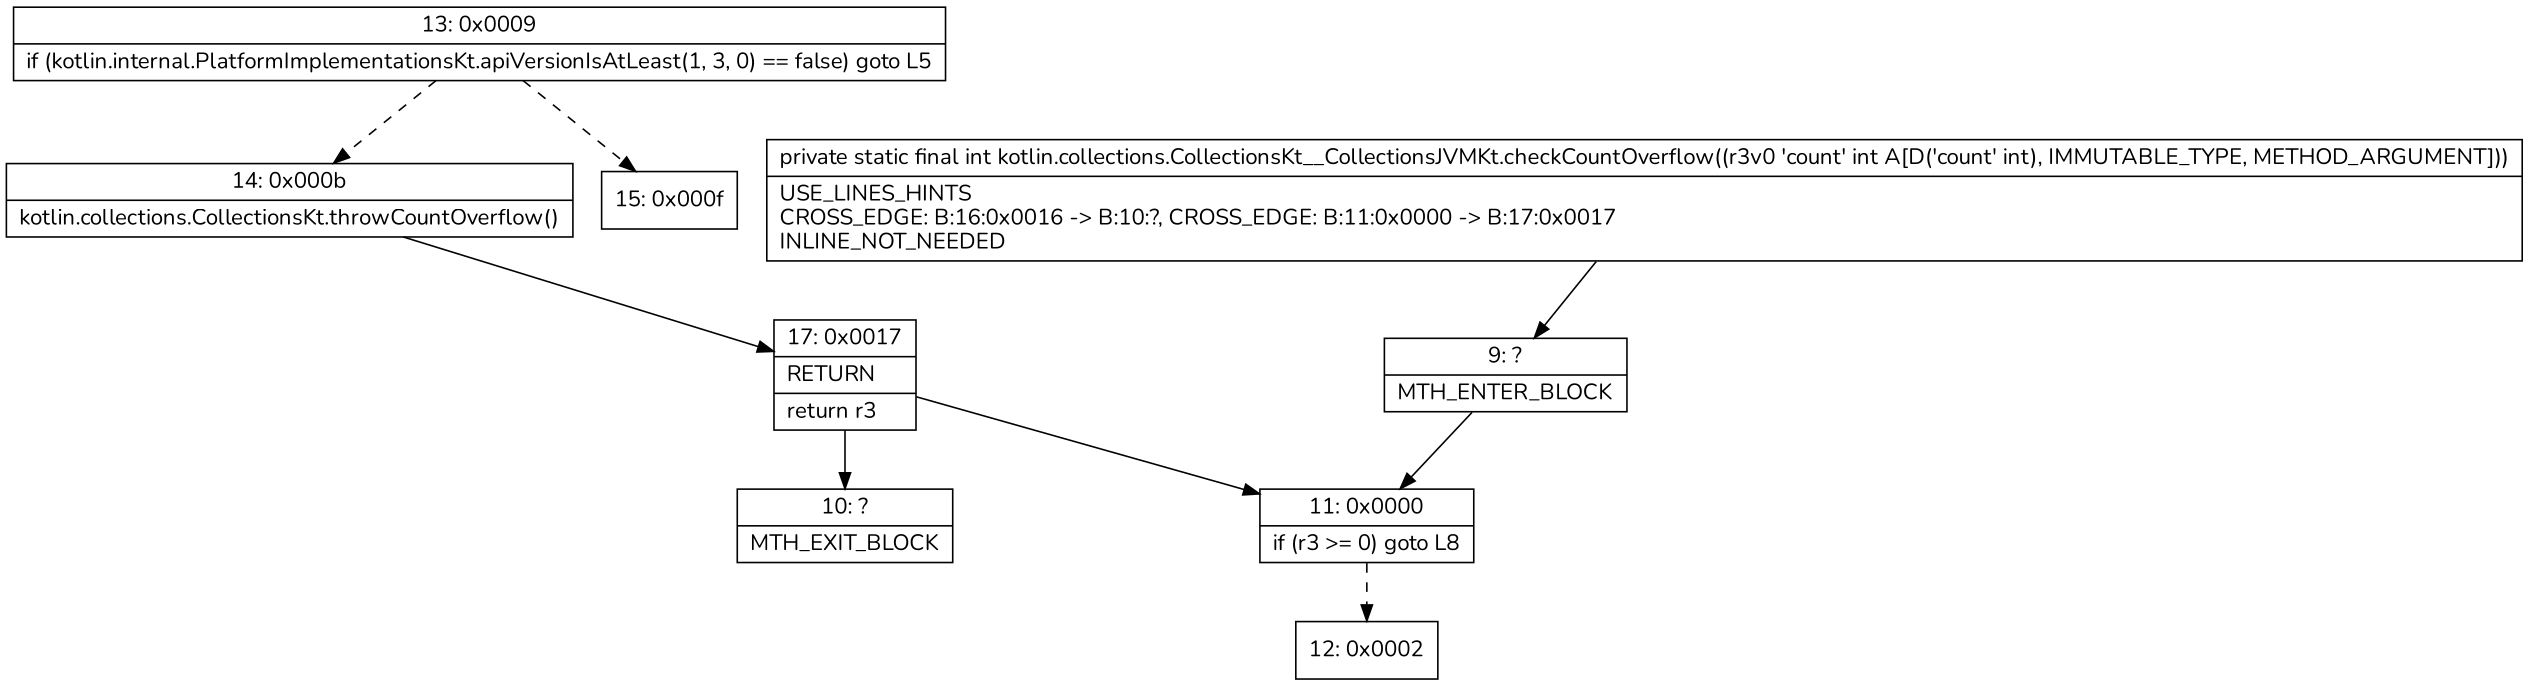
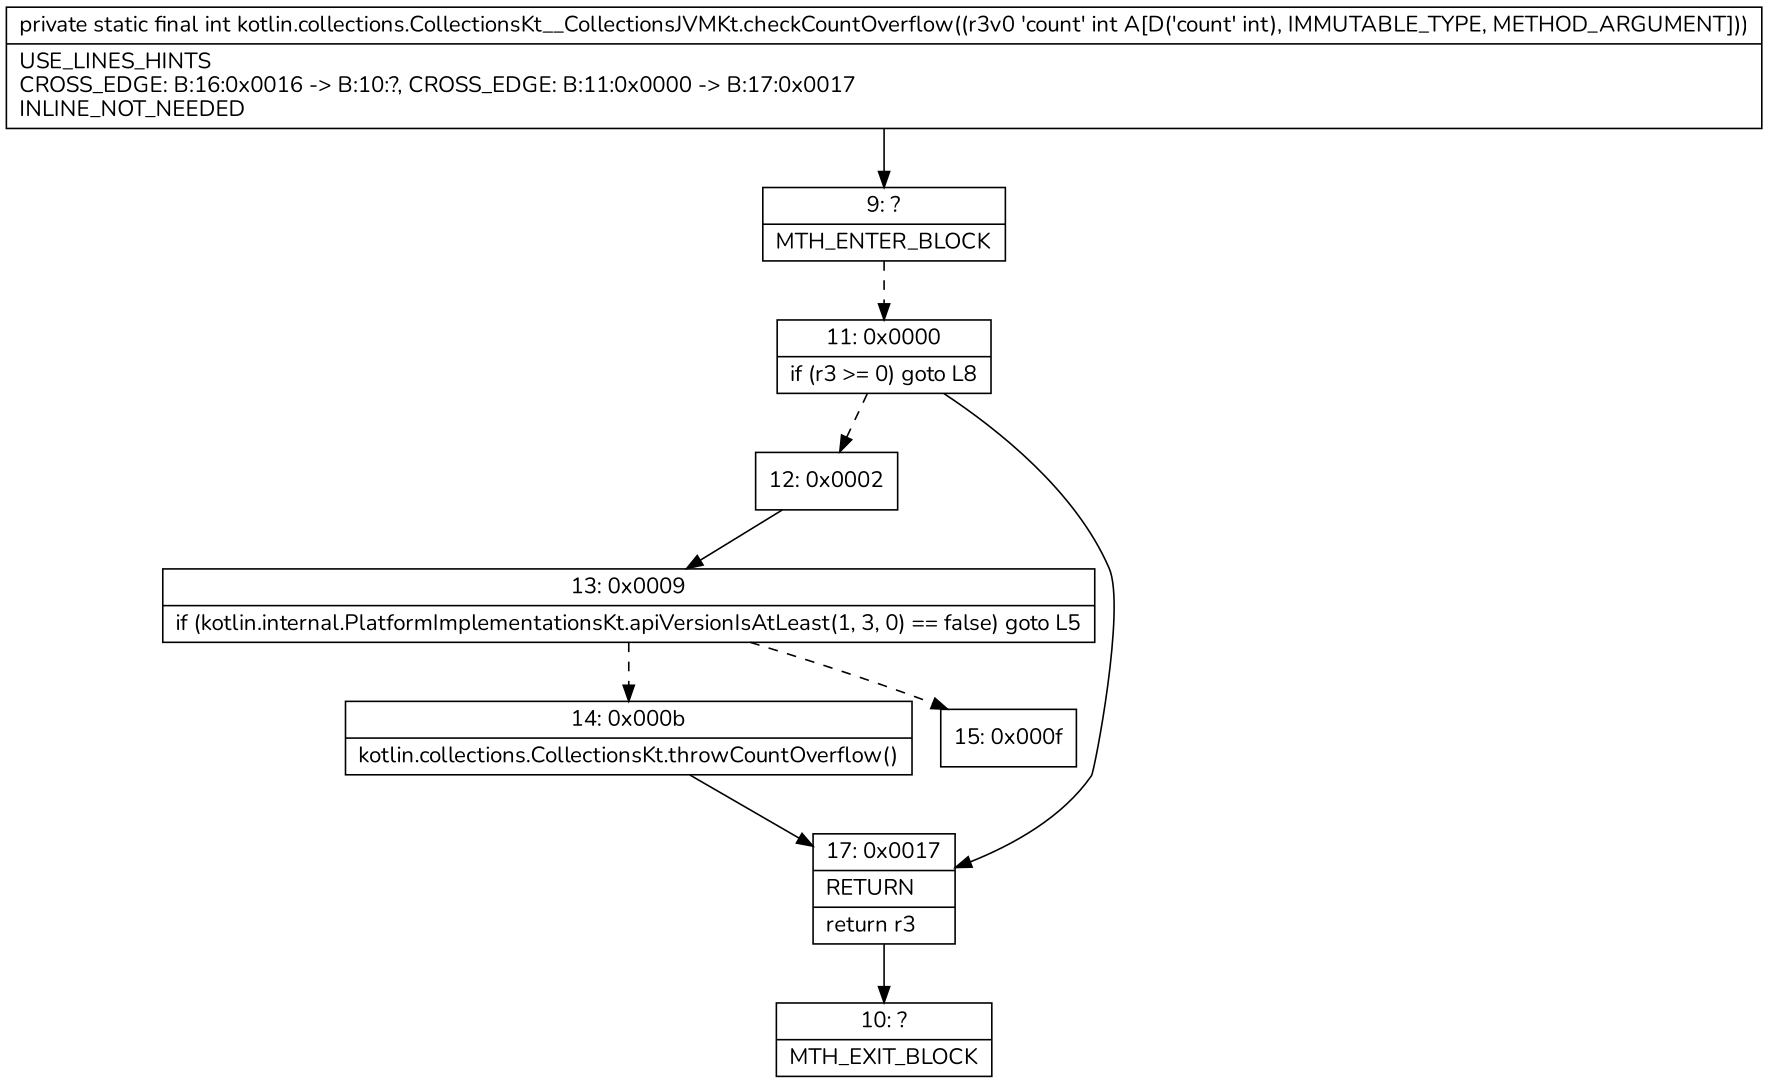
(1080, 443) -> (1113, 626)
(1442, 445) -> (884, 282)
none -> (741, 535)
